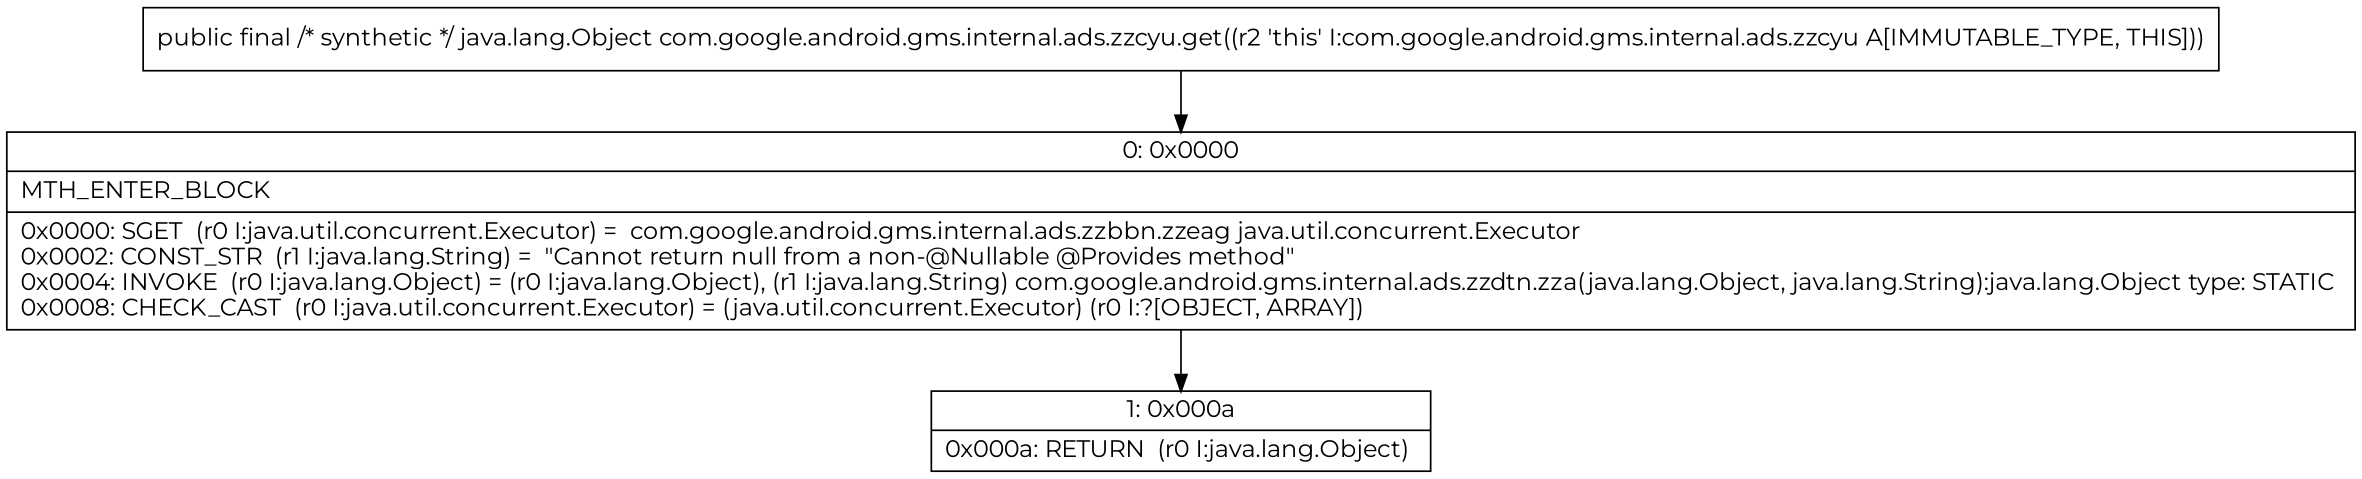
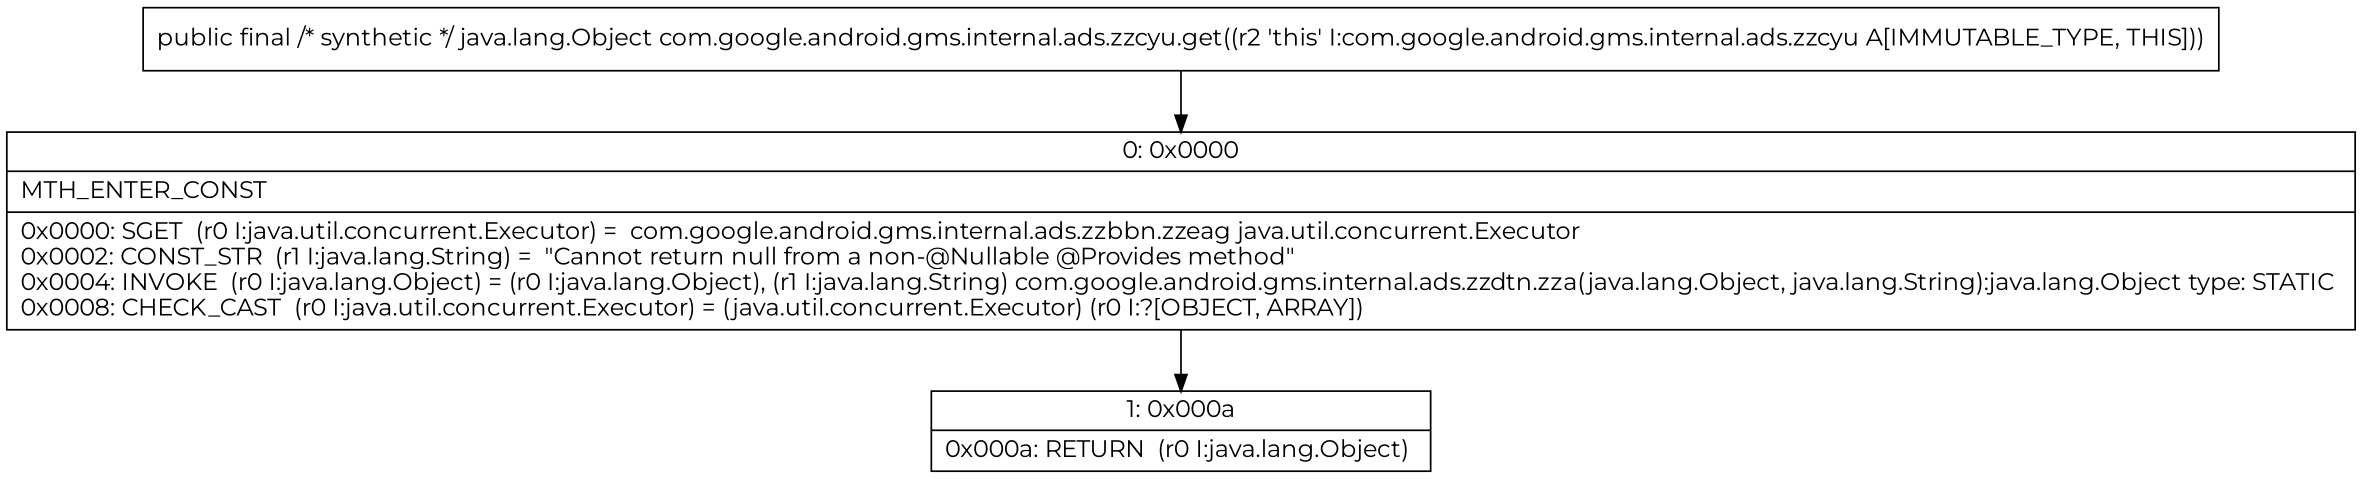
(146, 191) -> (144, 191)
